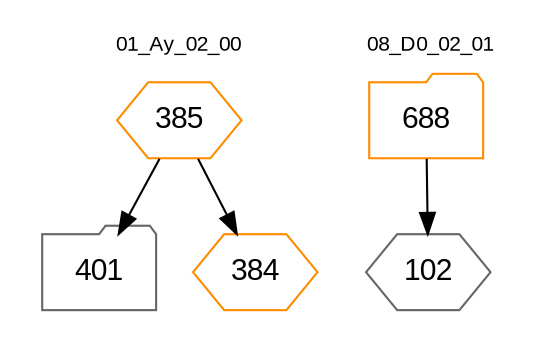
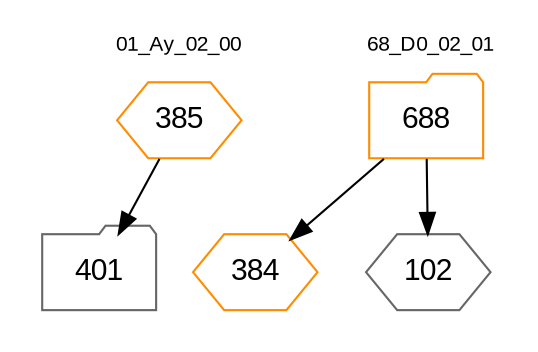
(431, 45) -> (431, 45)
(212, 187) -> (365, 176)
